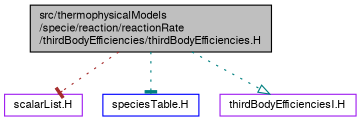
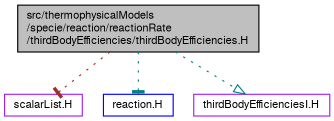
(151, 105) -> (138, 105)
